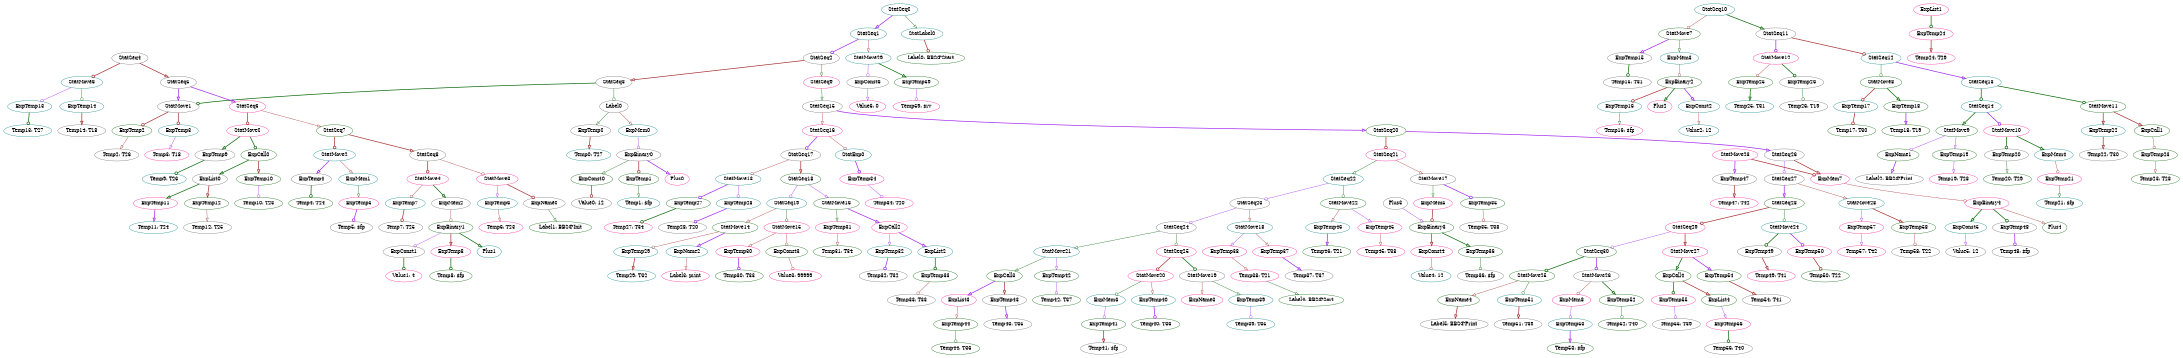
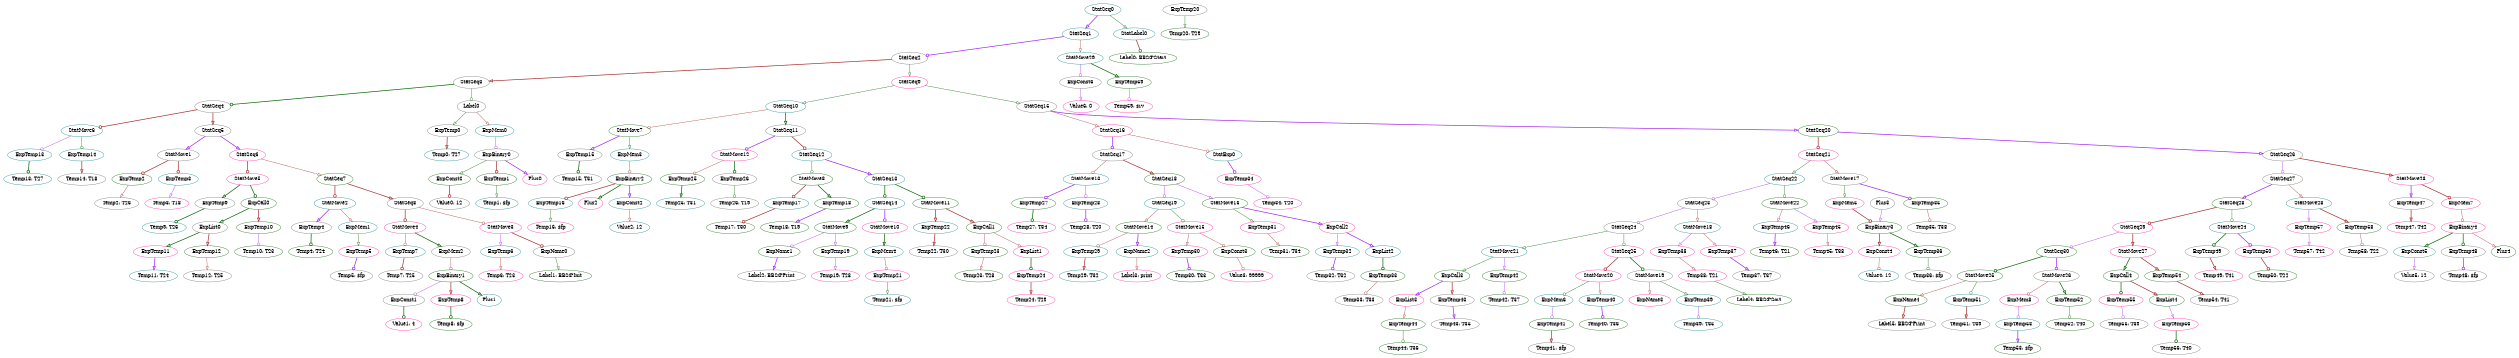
(397, 90) -> (343, 94)
none -> (850, 94)
(248, 131) -> (248, 179)
(2006, 142) -> none
(1806, 166) -> (2344, 167)
none -> (1006, 239)
(1701, 263) -> (2148, 263)
